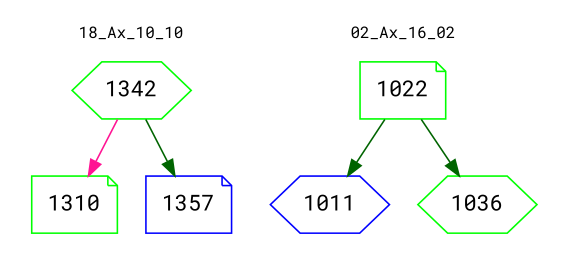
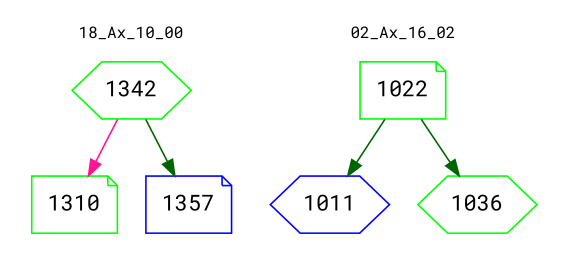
(132, 34) -> (132, 34)
